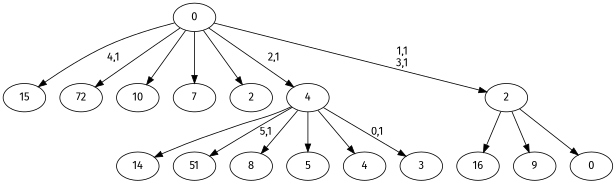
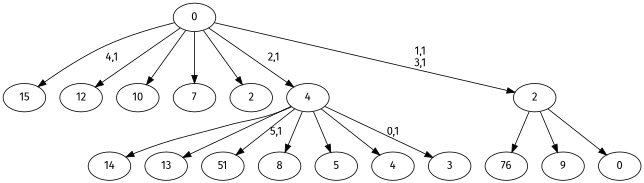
(81, 98) -> (81, 98)
none -> (166, 166)
(478, 166) -> (506, 166)
